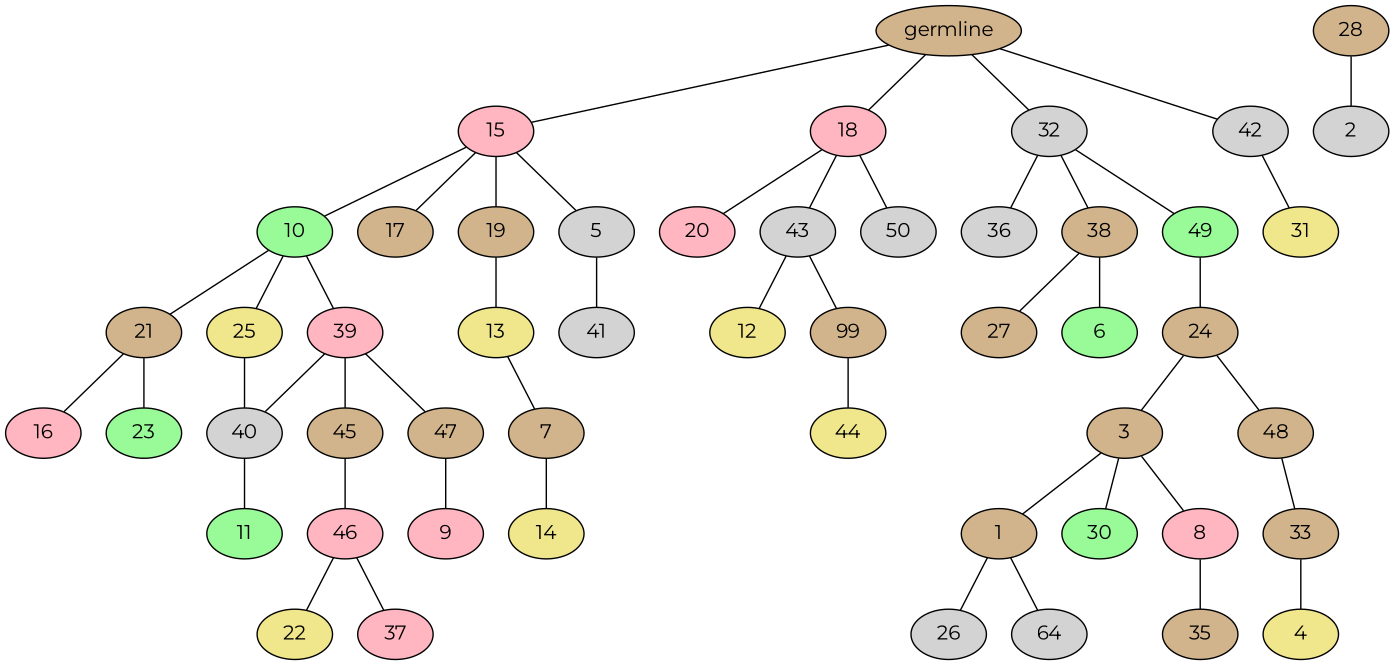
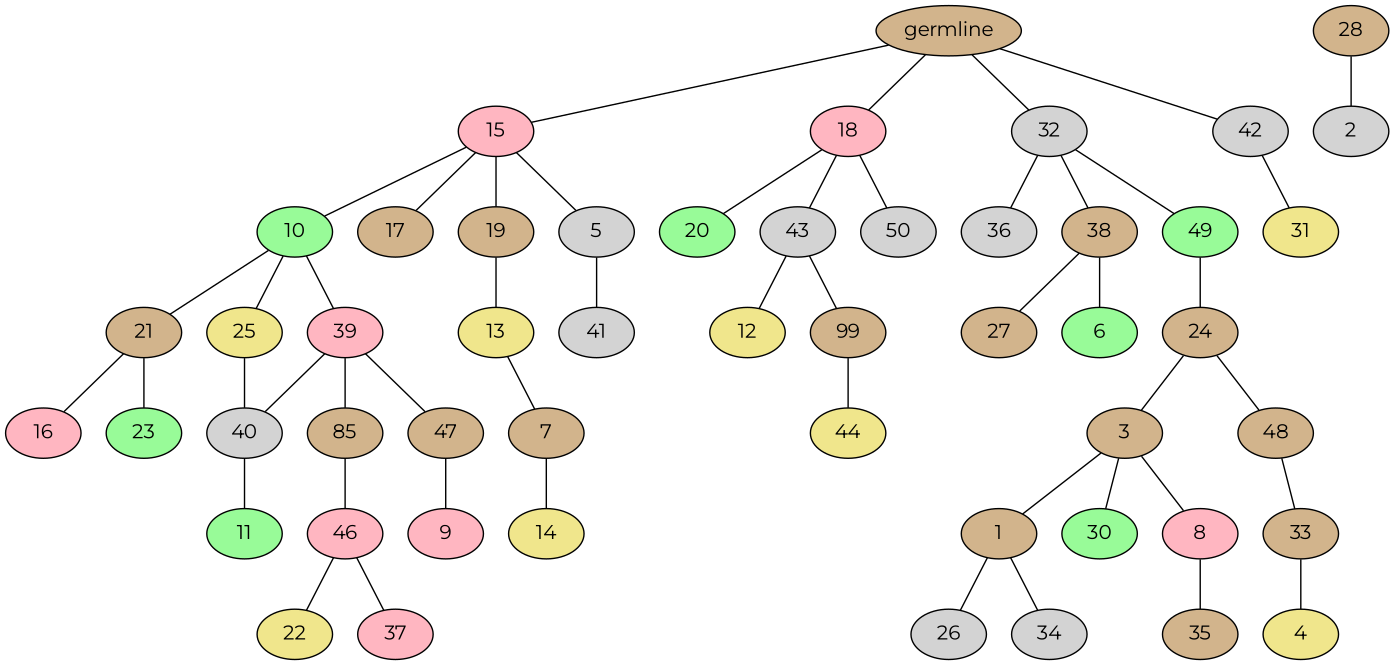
(697, 232) -> (697, 232)
(345, 433) -> (345, 433)
(1049, 634) -> (1049, 634)
